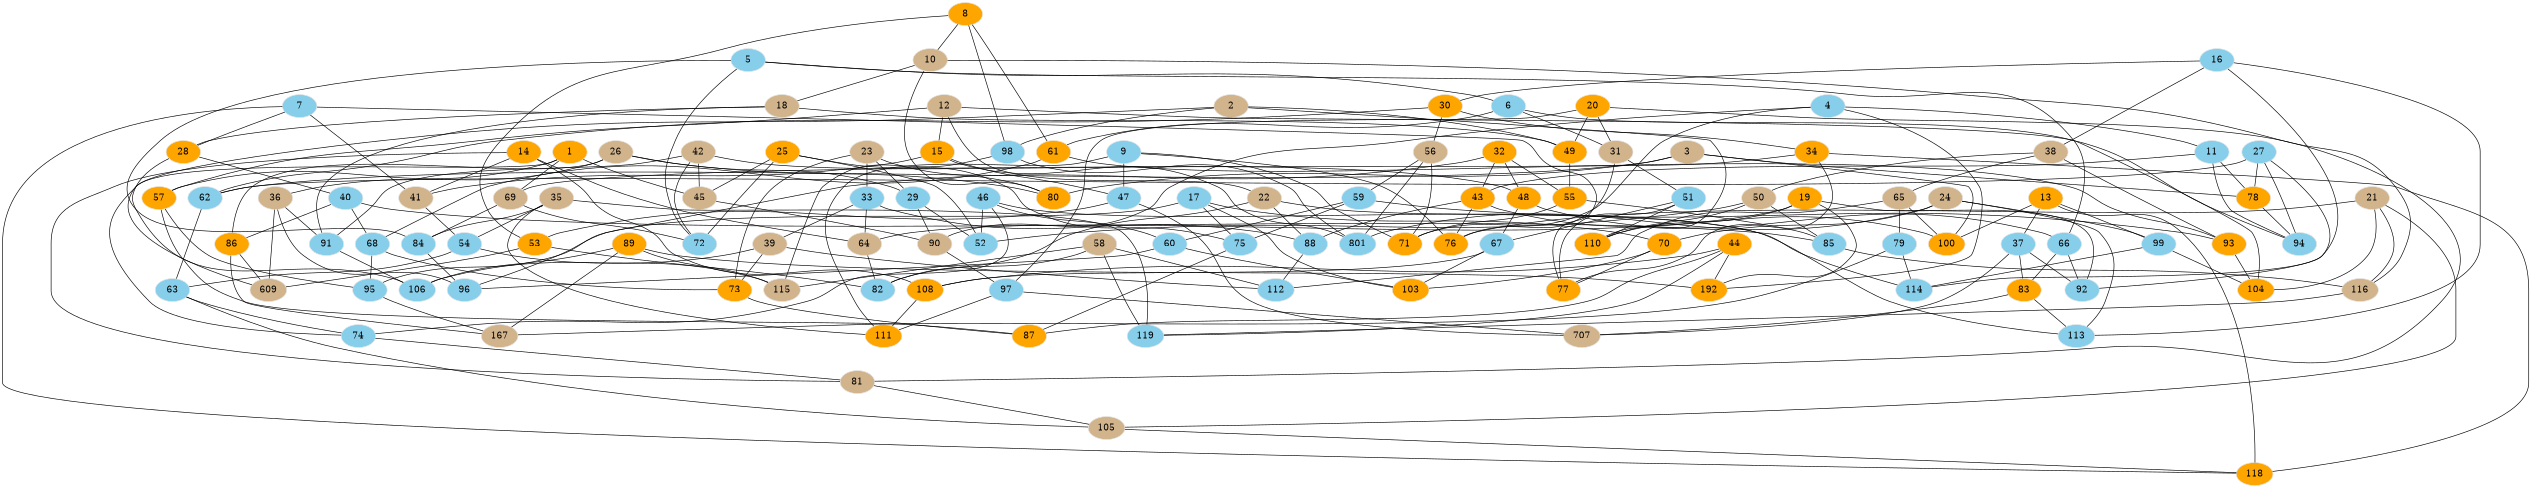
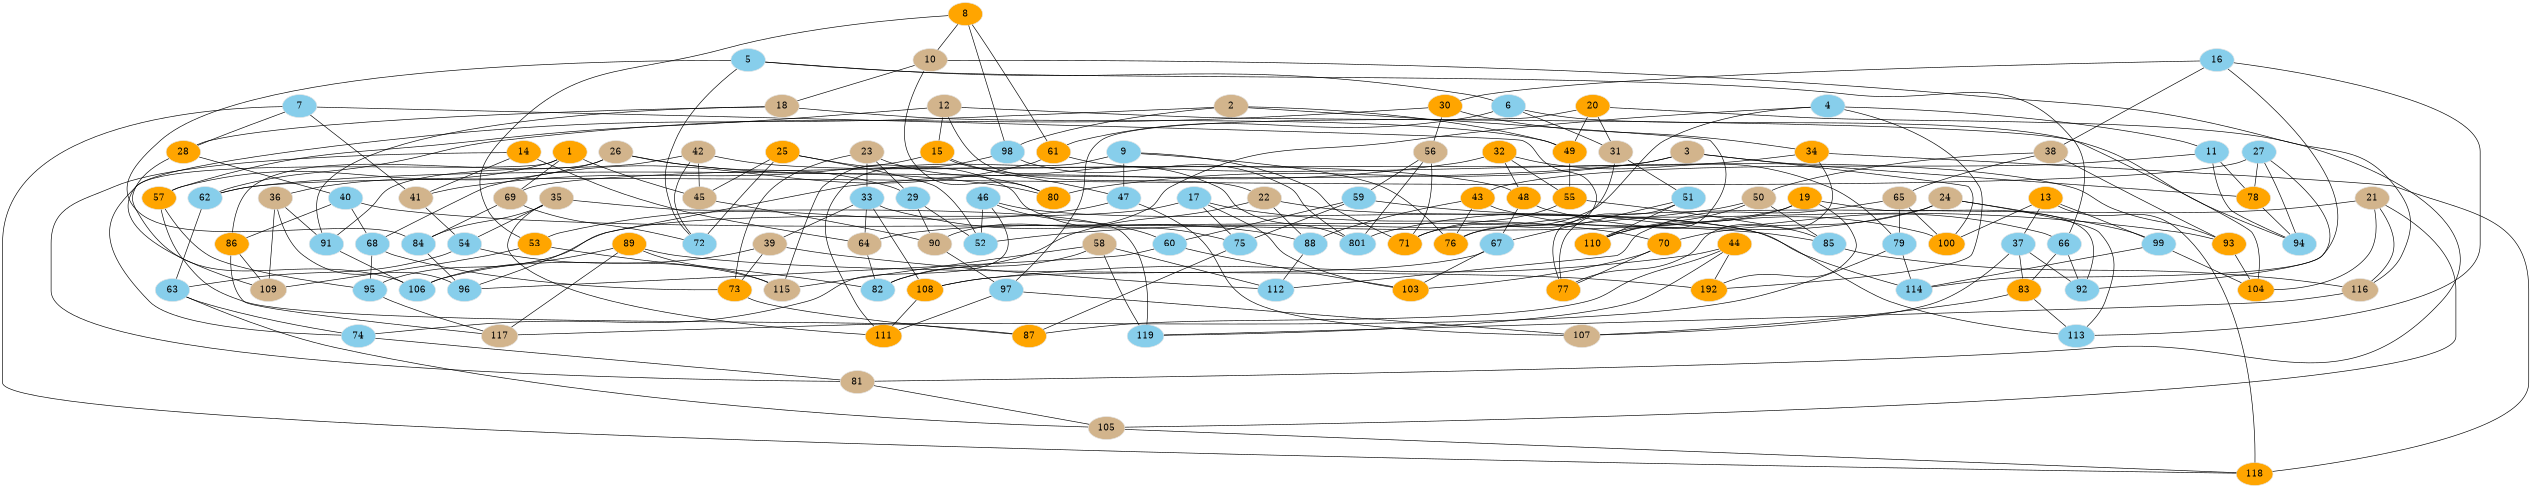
(1486, 180) -> (1781, 172)
(663, 244) -> (896, 244)
(268, 290) -> (268, 290)
(500, 336) -> (500, 336)
(1582, 336) -> (1582, 336)
